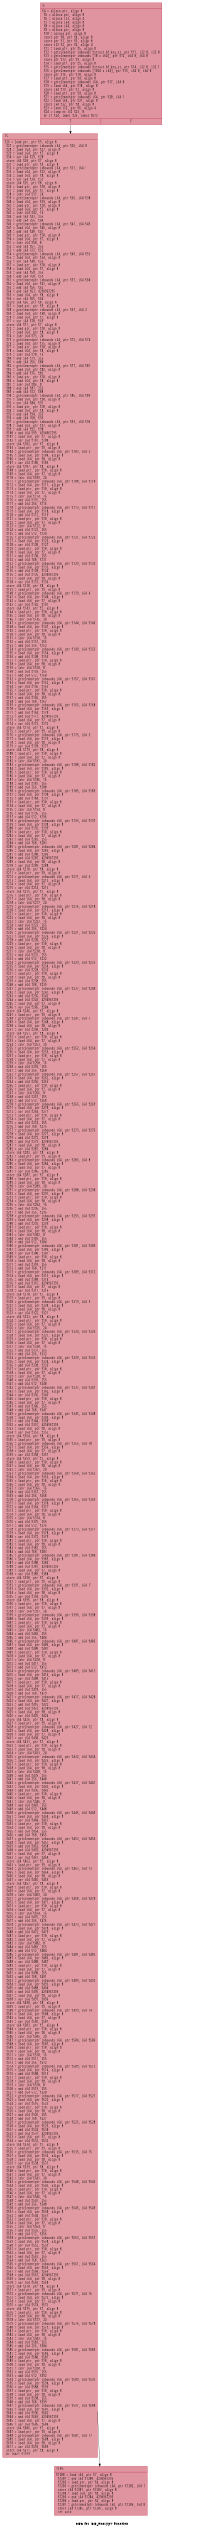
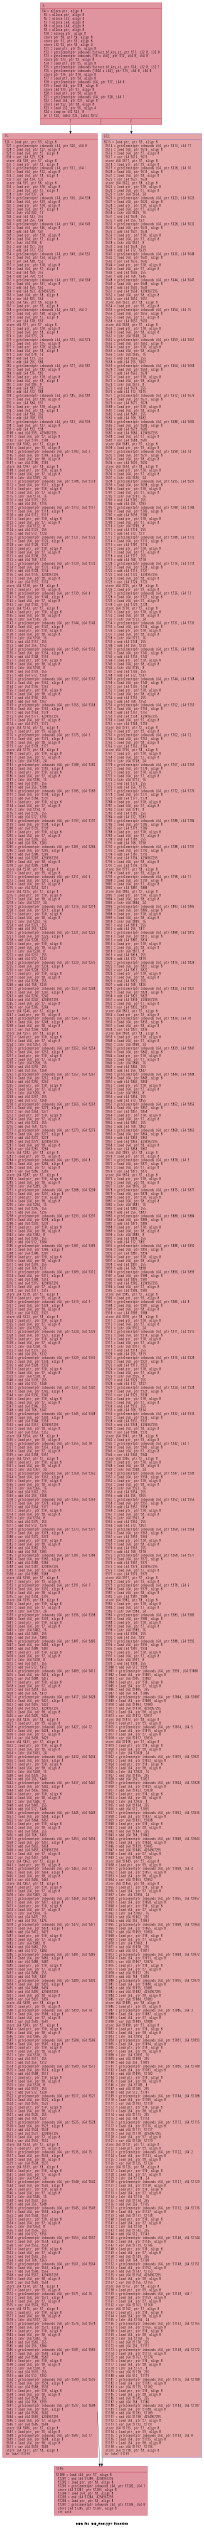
none -> (152, 1296)
